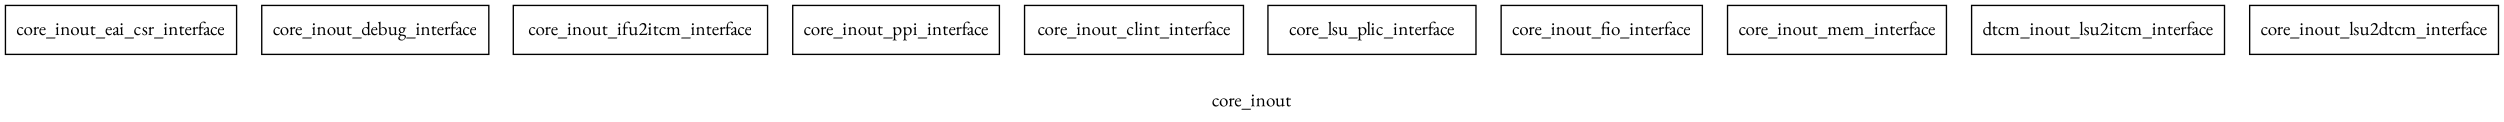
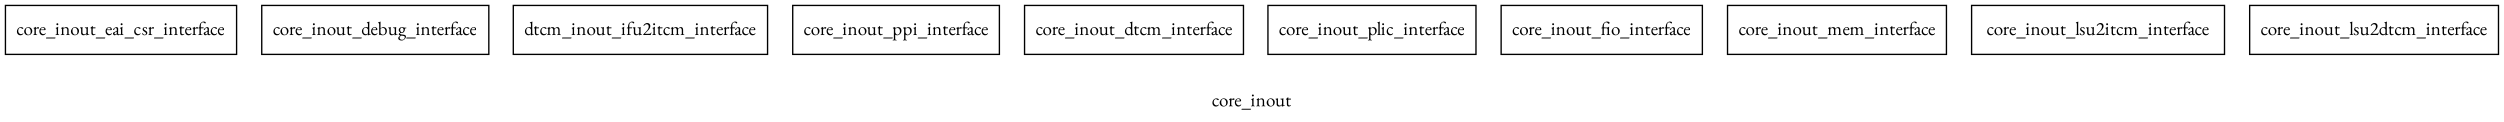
(640, 30) -> (640, 30)
(1134, 30) -> (1134, 30)
(1372, 30) -> (1372, 30)
(2098, 30) -> (2098, 30)
